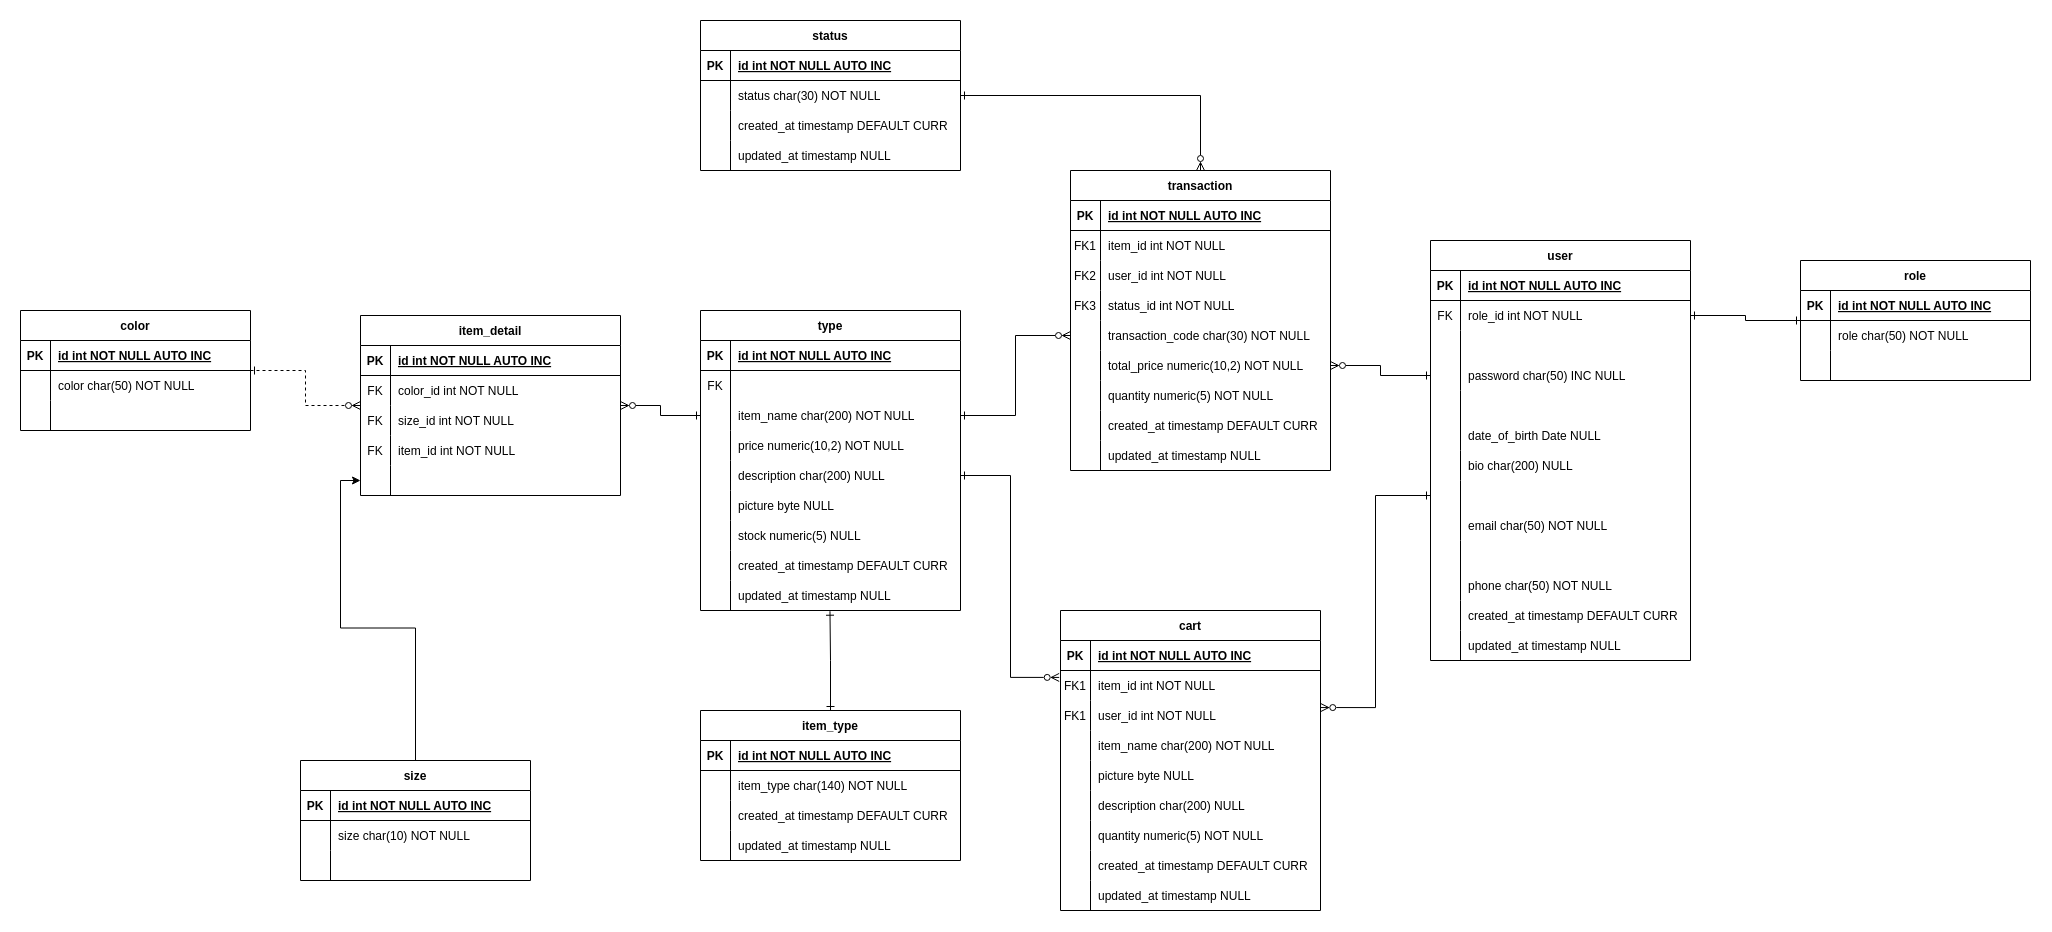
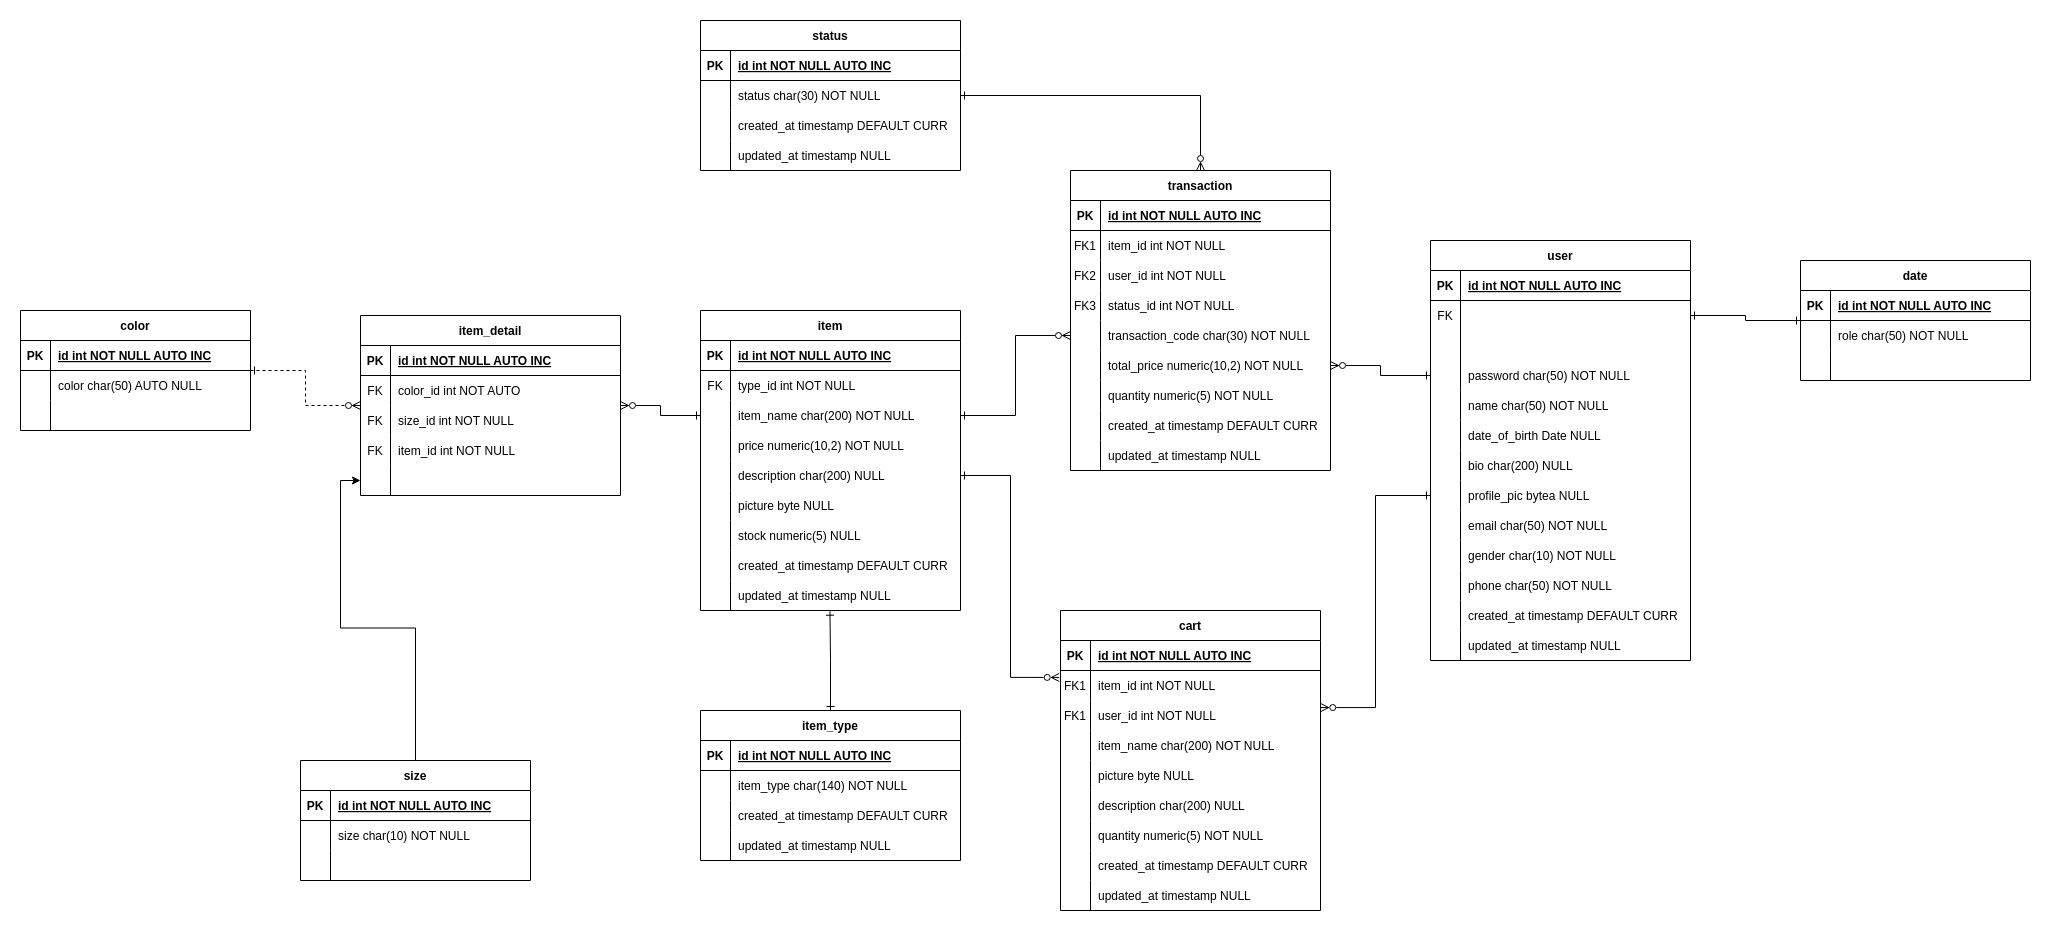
(1915, 276) -> (1915, 276)
(1576, 316) -> none
(830, 326) -> (830, 326)
(1551, 376) -> (1551, 376)
(129, 386) -> (132, 386)
none -> (846, 386)
(459, 391) -> (459, 391)
none -> (1576, 406)
none -> (1576, 496)
none -> (1576, 556)
